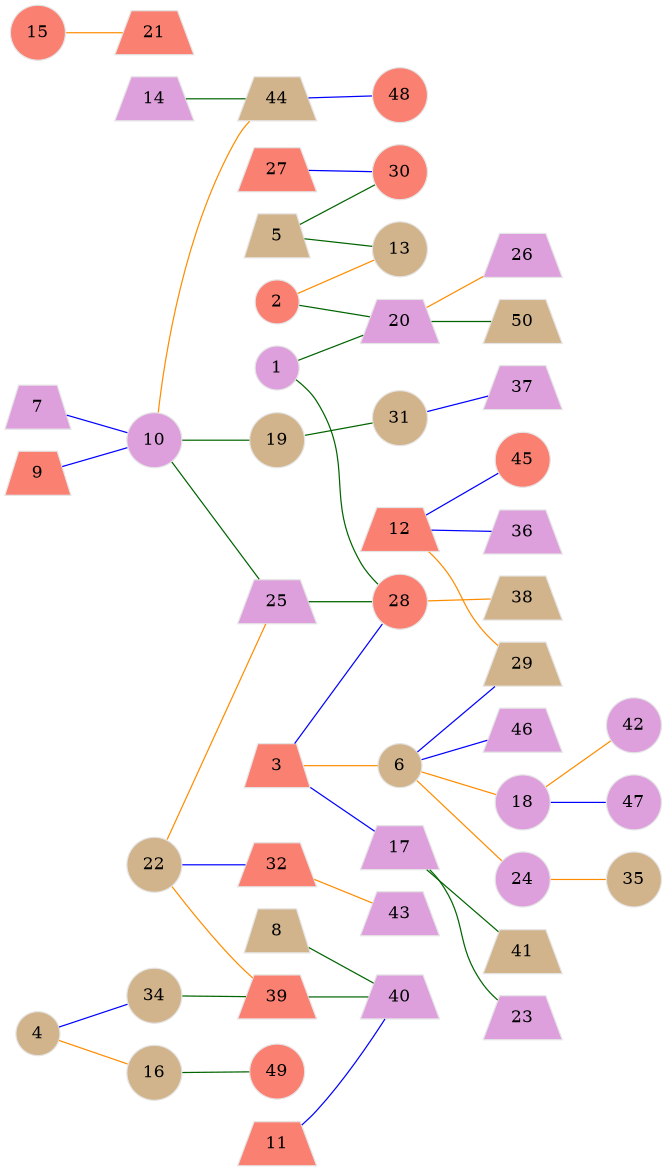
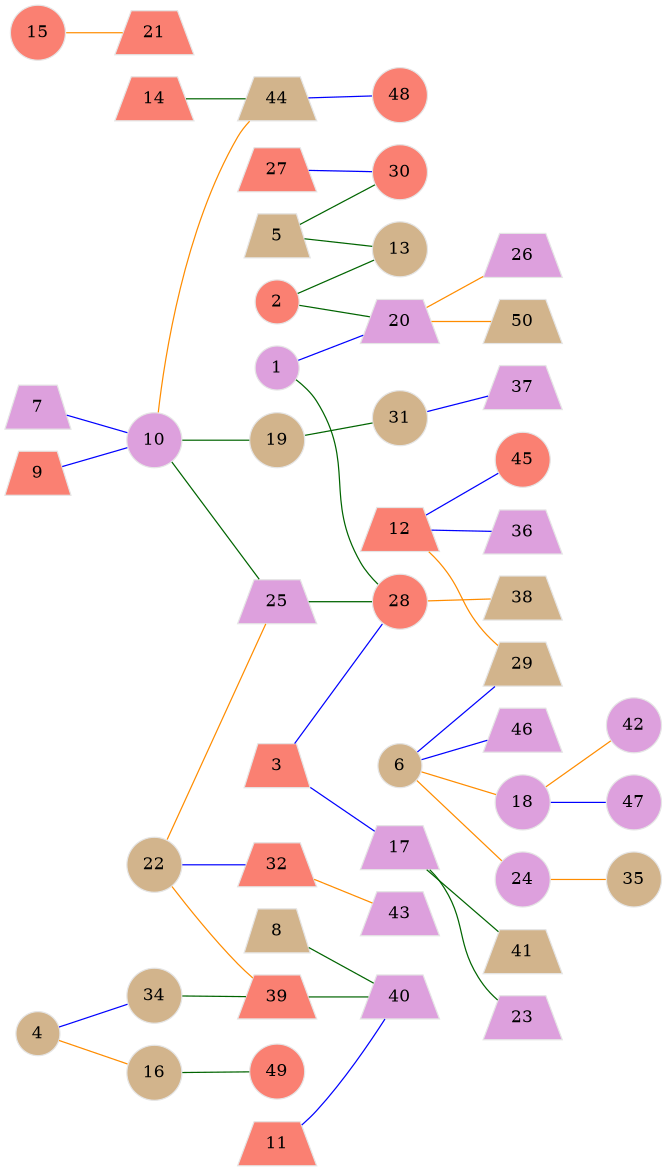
(154, 99) -> (154, 99)
(336, 277) -> (336, 277)
(461, 322) -> (461, 322)
(331, 348) -> (331, 348)
(341, 766) -> none
